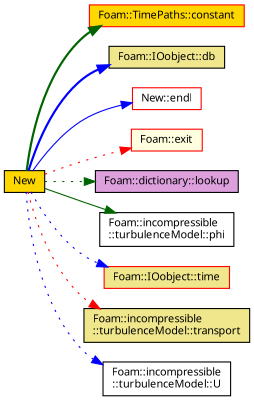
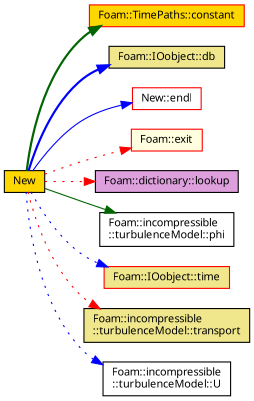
(64, 182) -> (64, 182)
